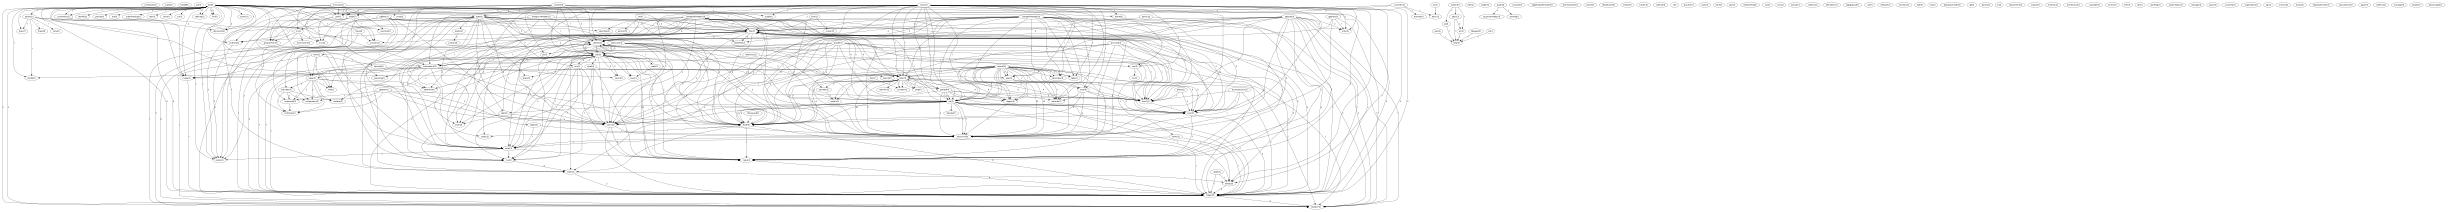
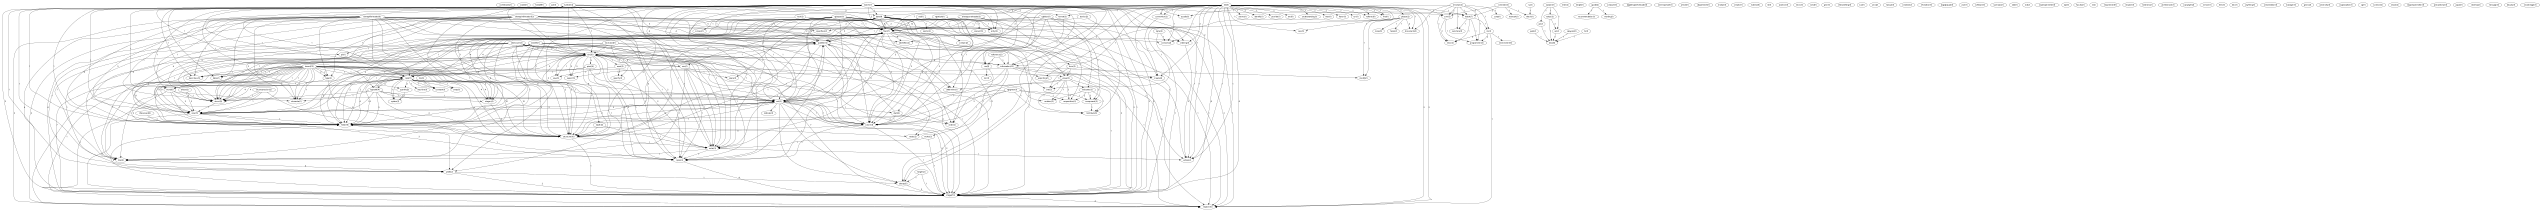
(379, 66) -> none
